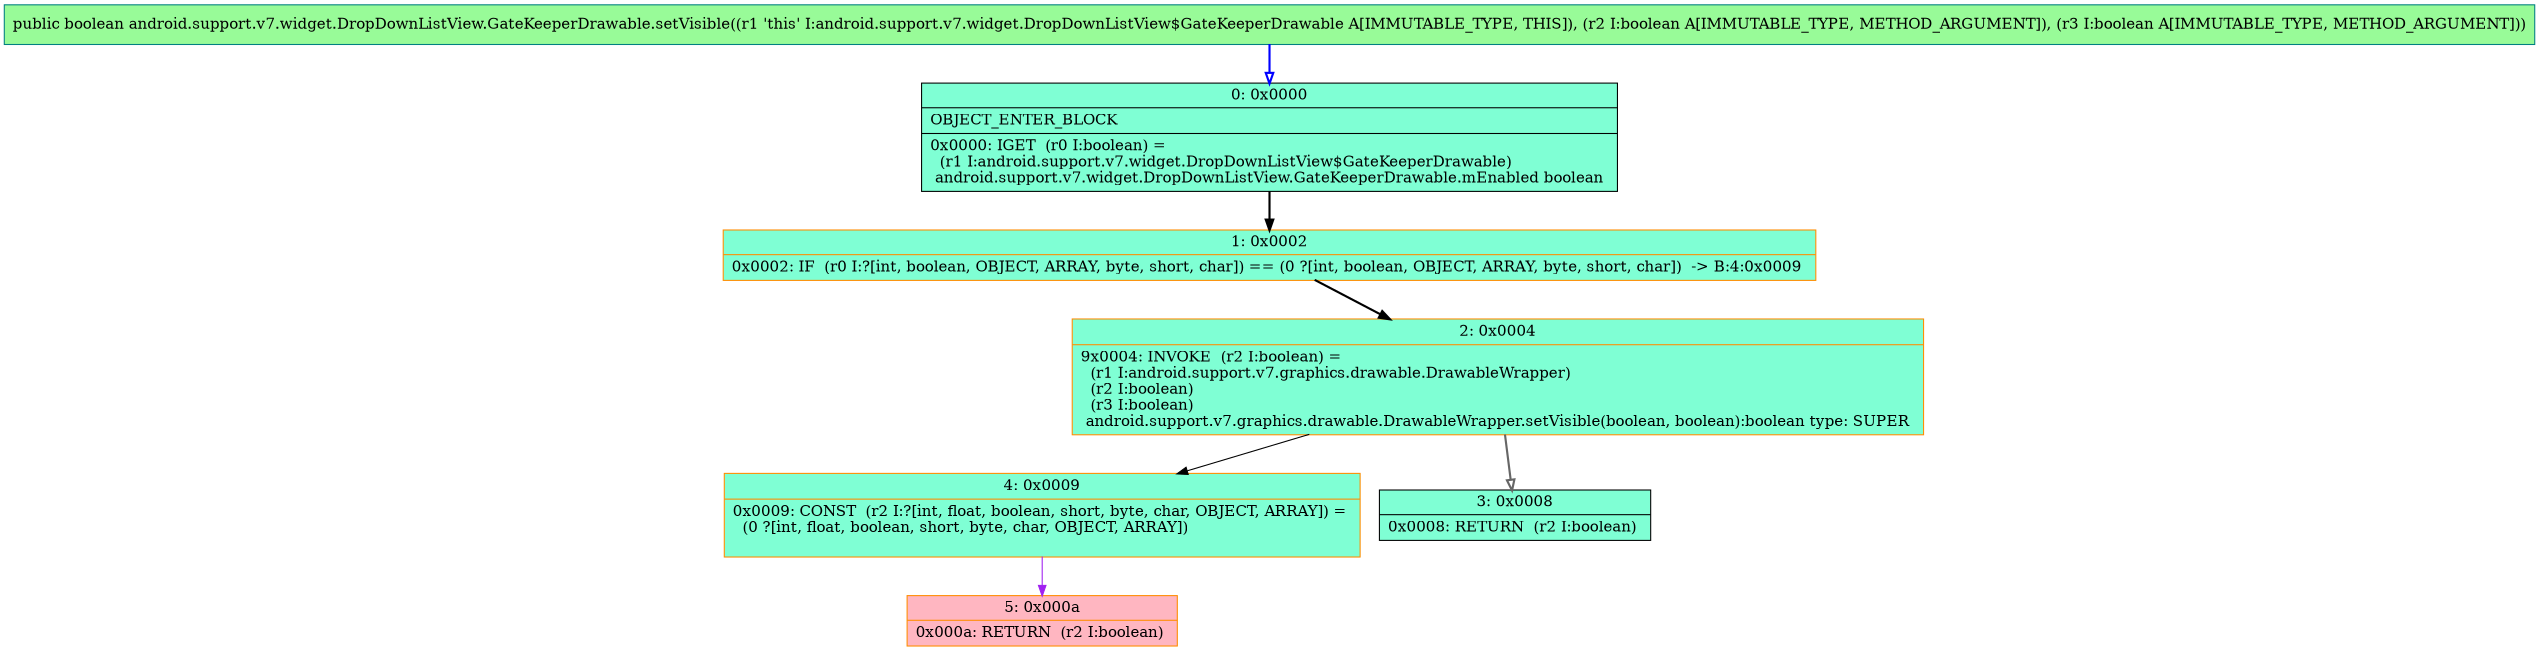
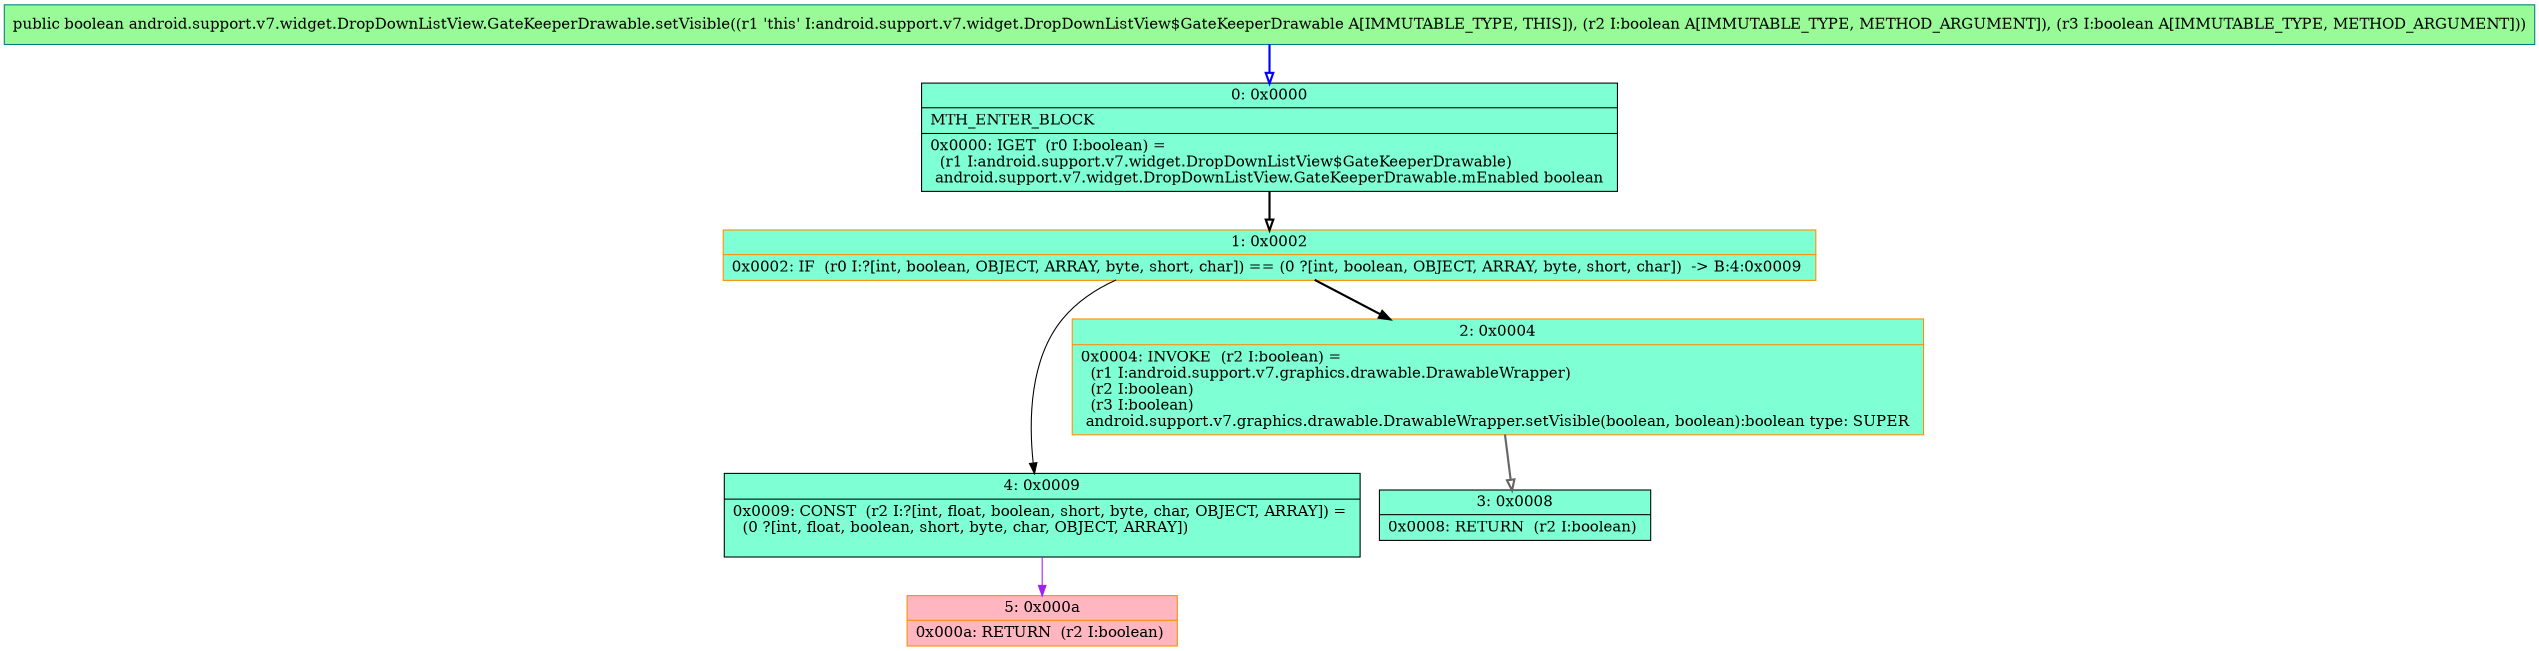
(1024, 120) -> (1013, 120)
(1270, 205) -> (1270, 205)
(1214, 357) -> (1214, 357)
(1248, 453) -> (1042, 355)
(1042, 515) -> (1042, 515)
